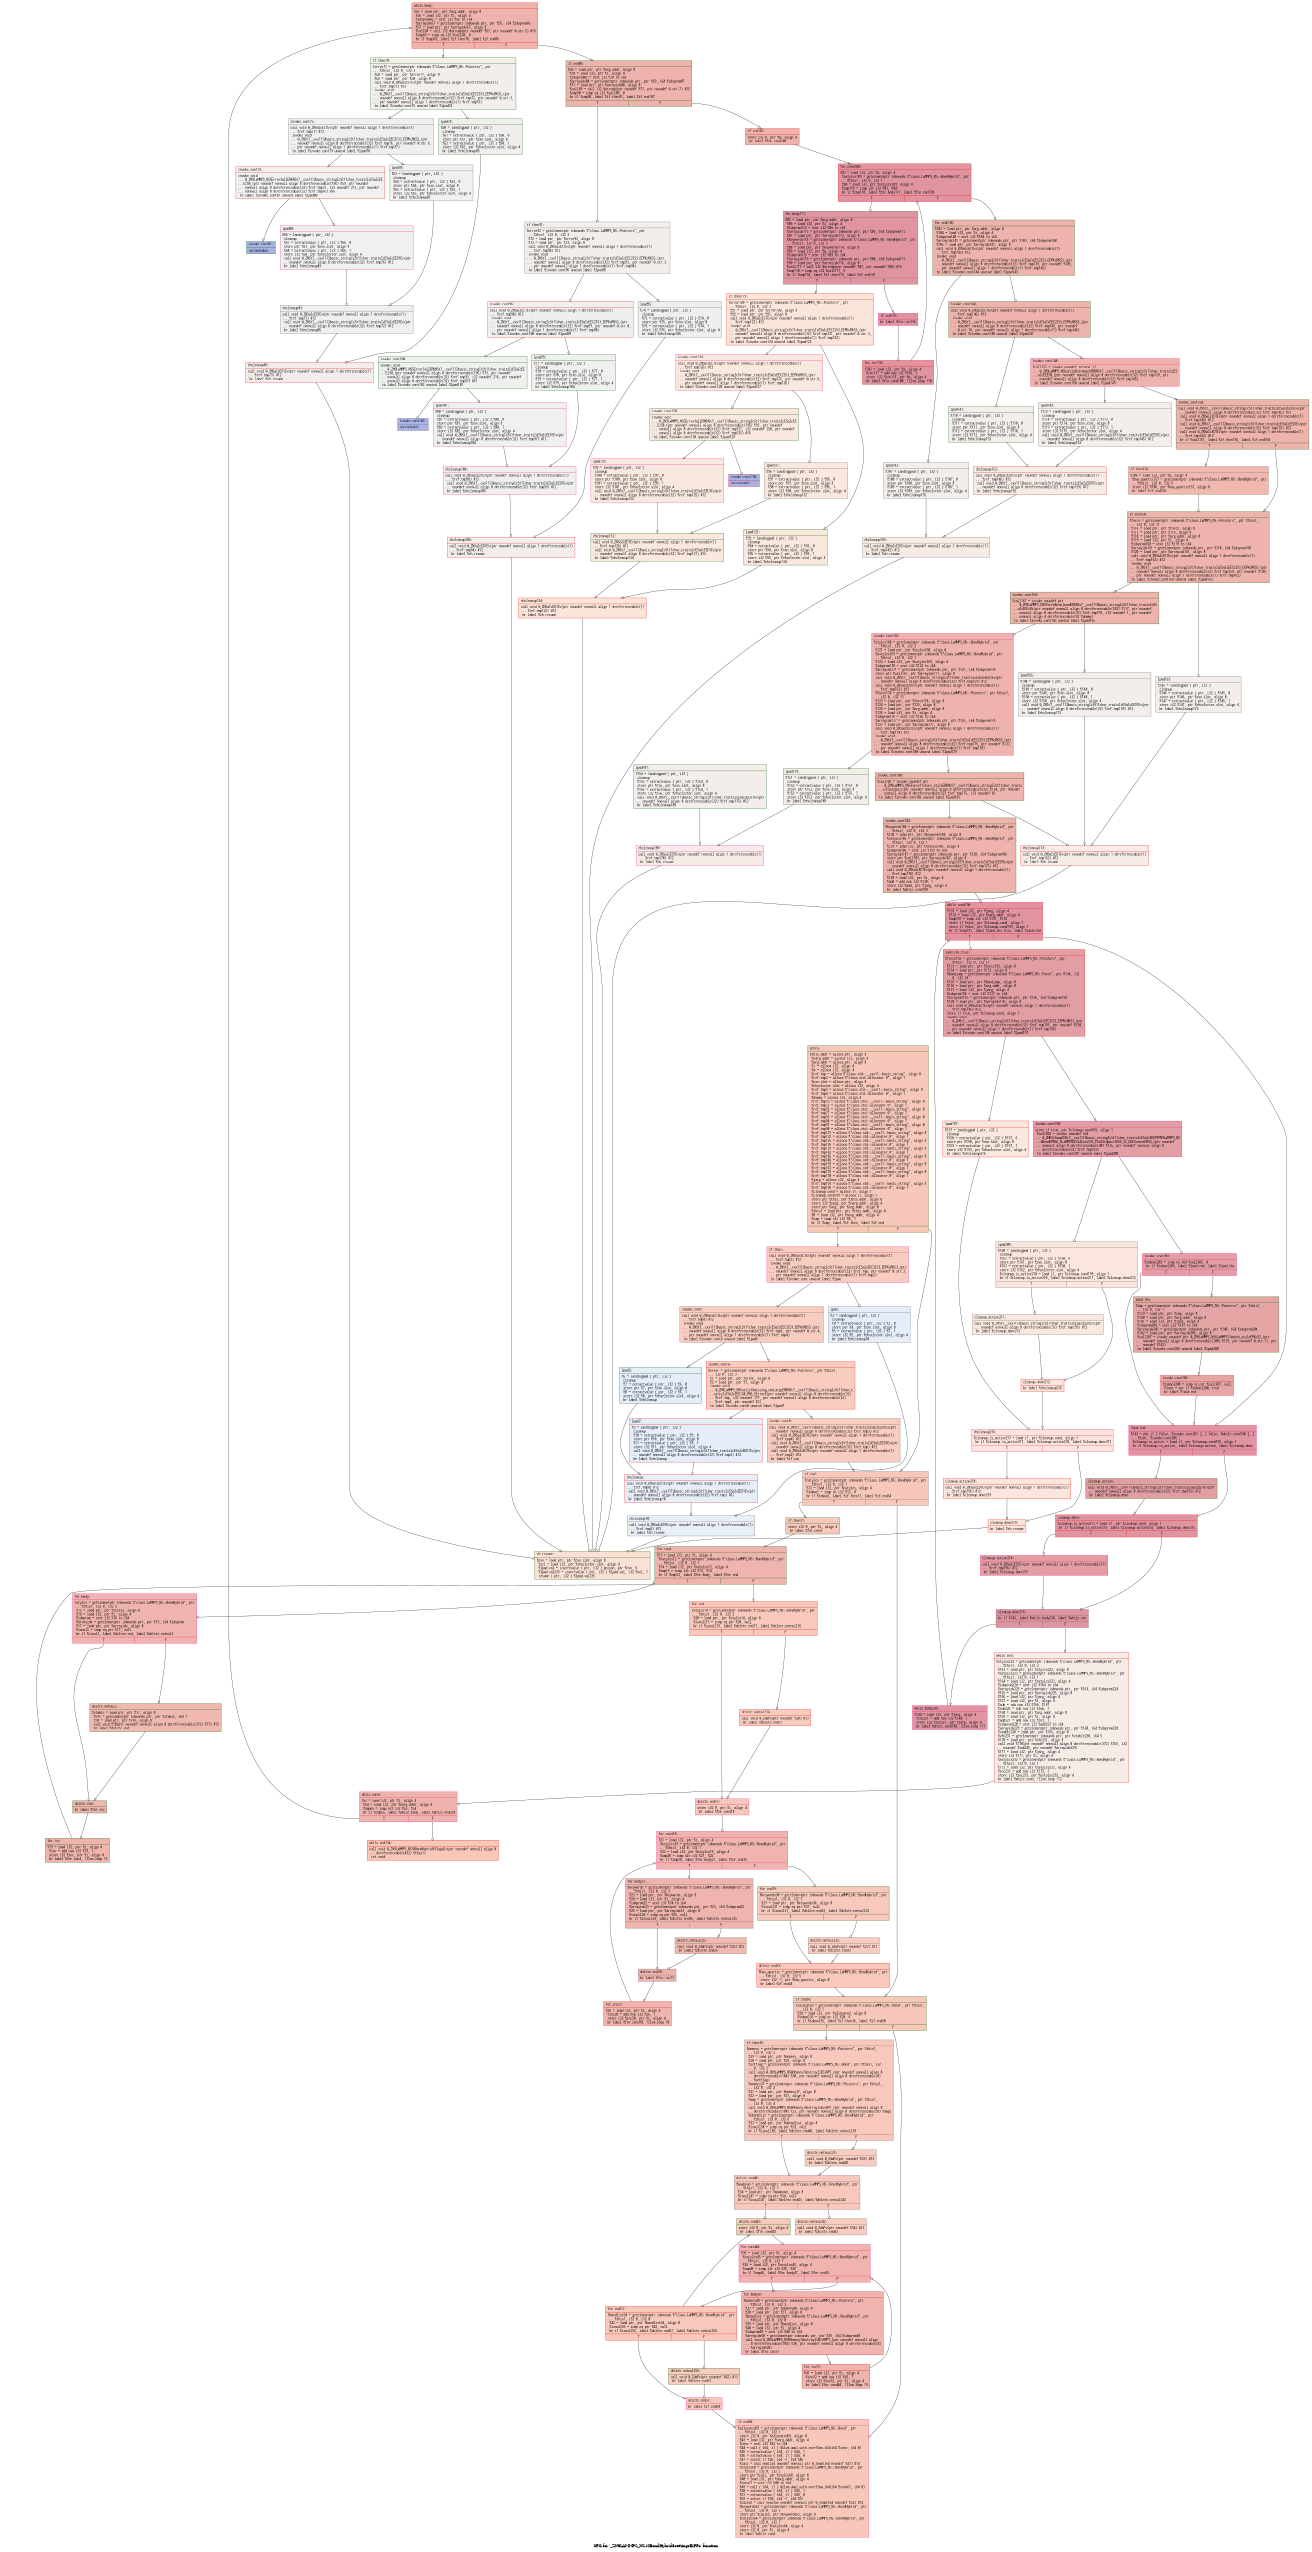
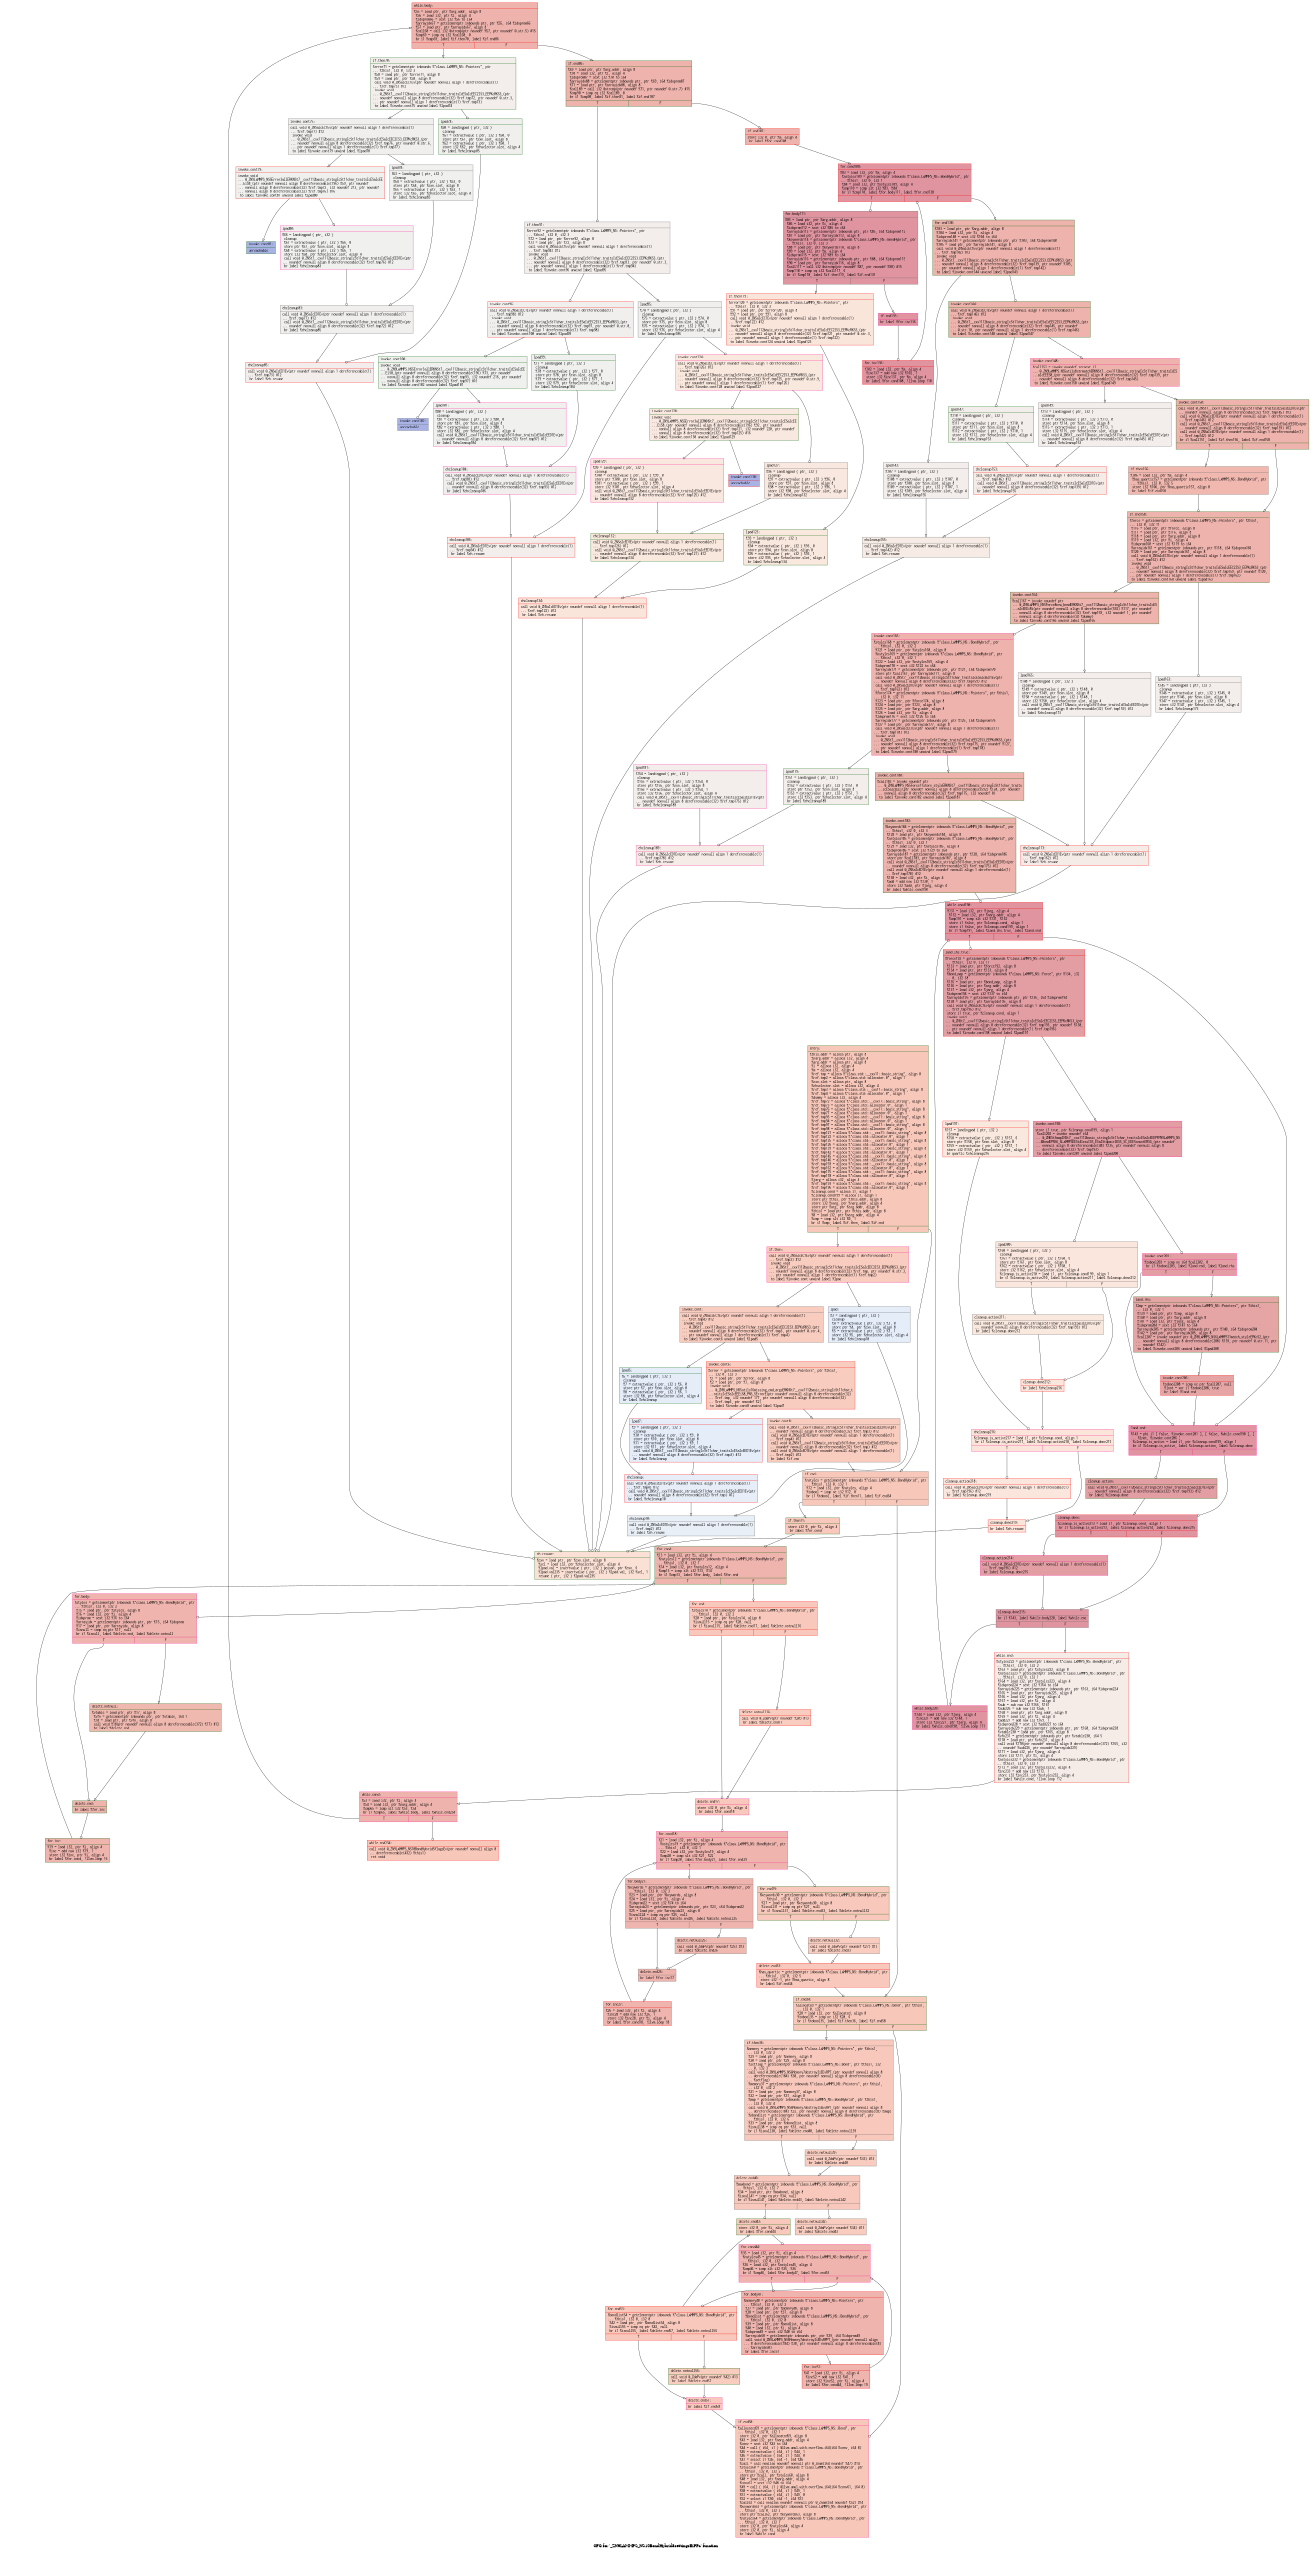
(772, 349) -> (714, 345)
(700, 787) -> (700, 787)
(965, 1154) -> (967, 1154)
